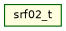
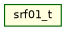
(33, 15) -> (33, 15)
